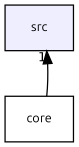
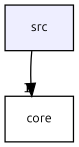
(48, 80) -> (31, 67)
